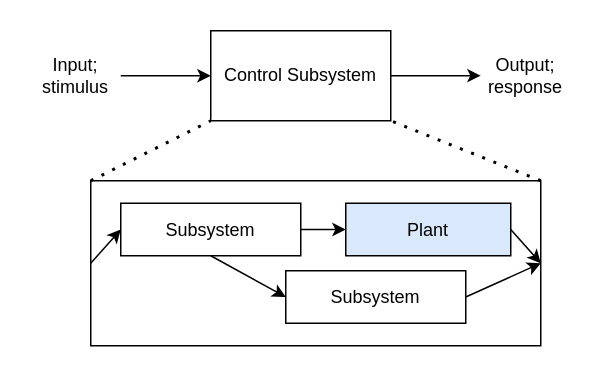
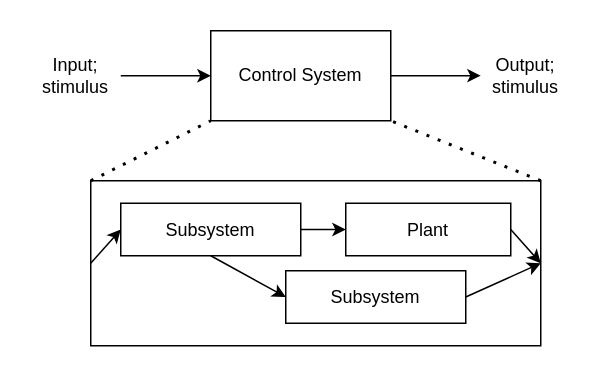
(301, 76) -> (301, 76)
(526, 76) -> (526, 76)
(428, 230) -> (428, 230)
